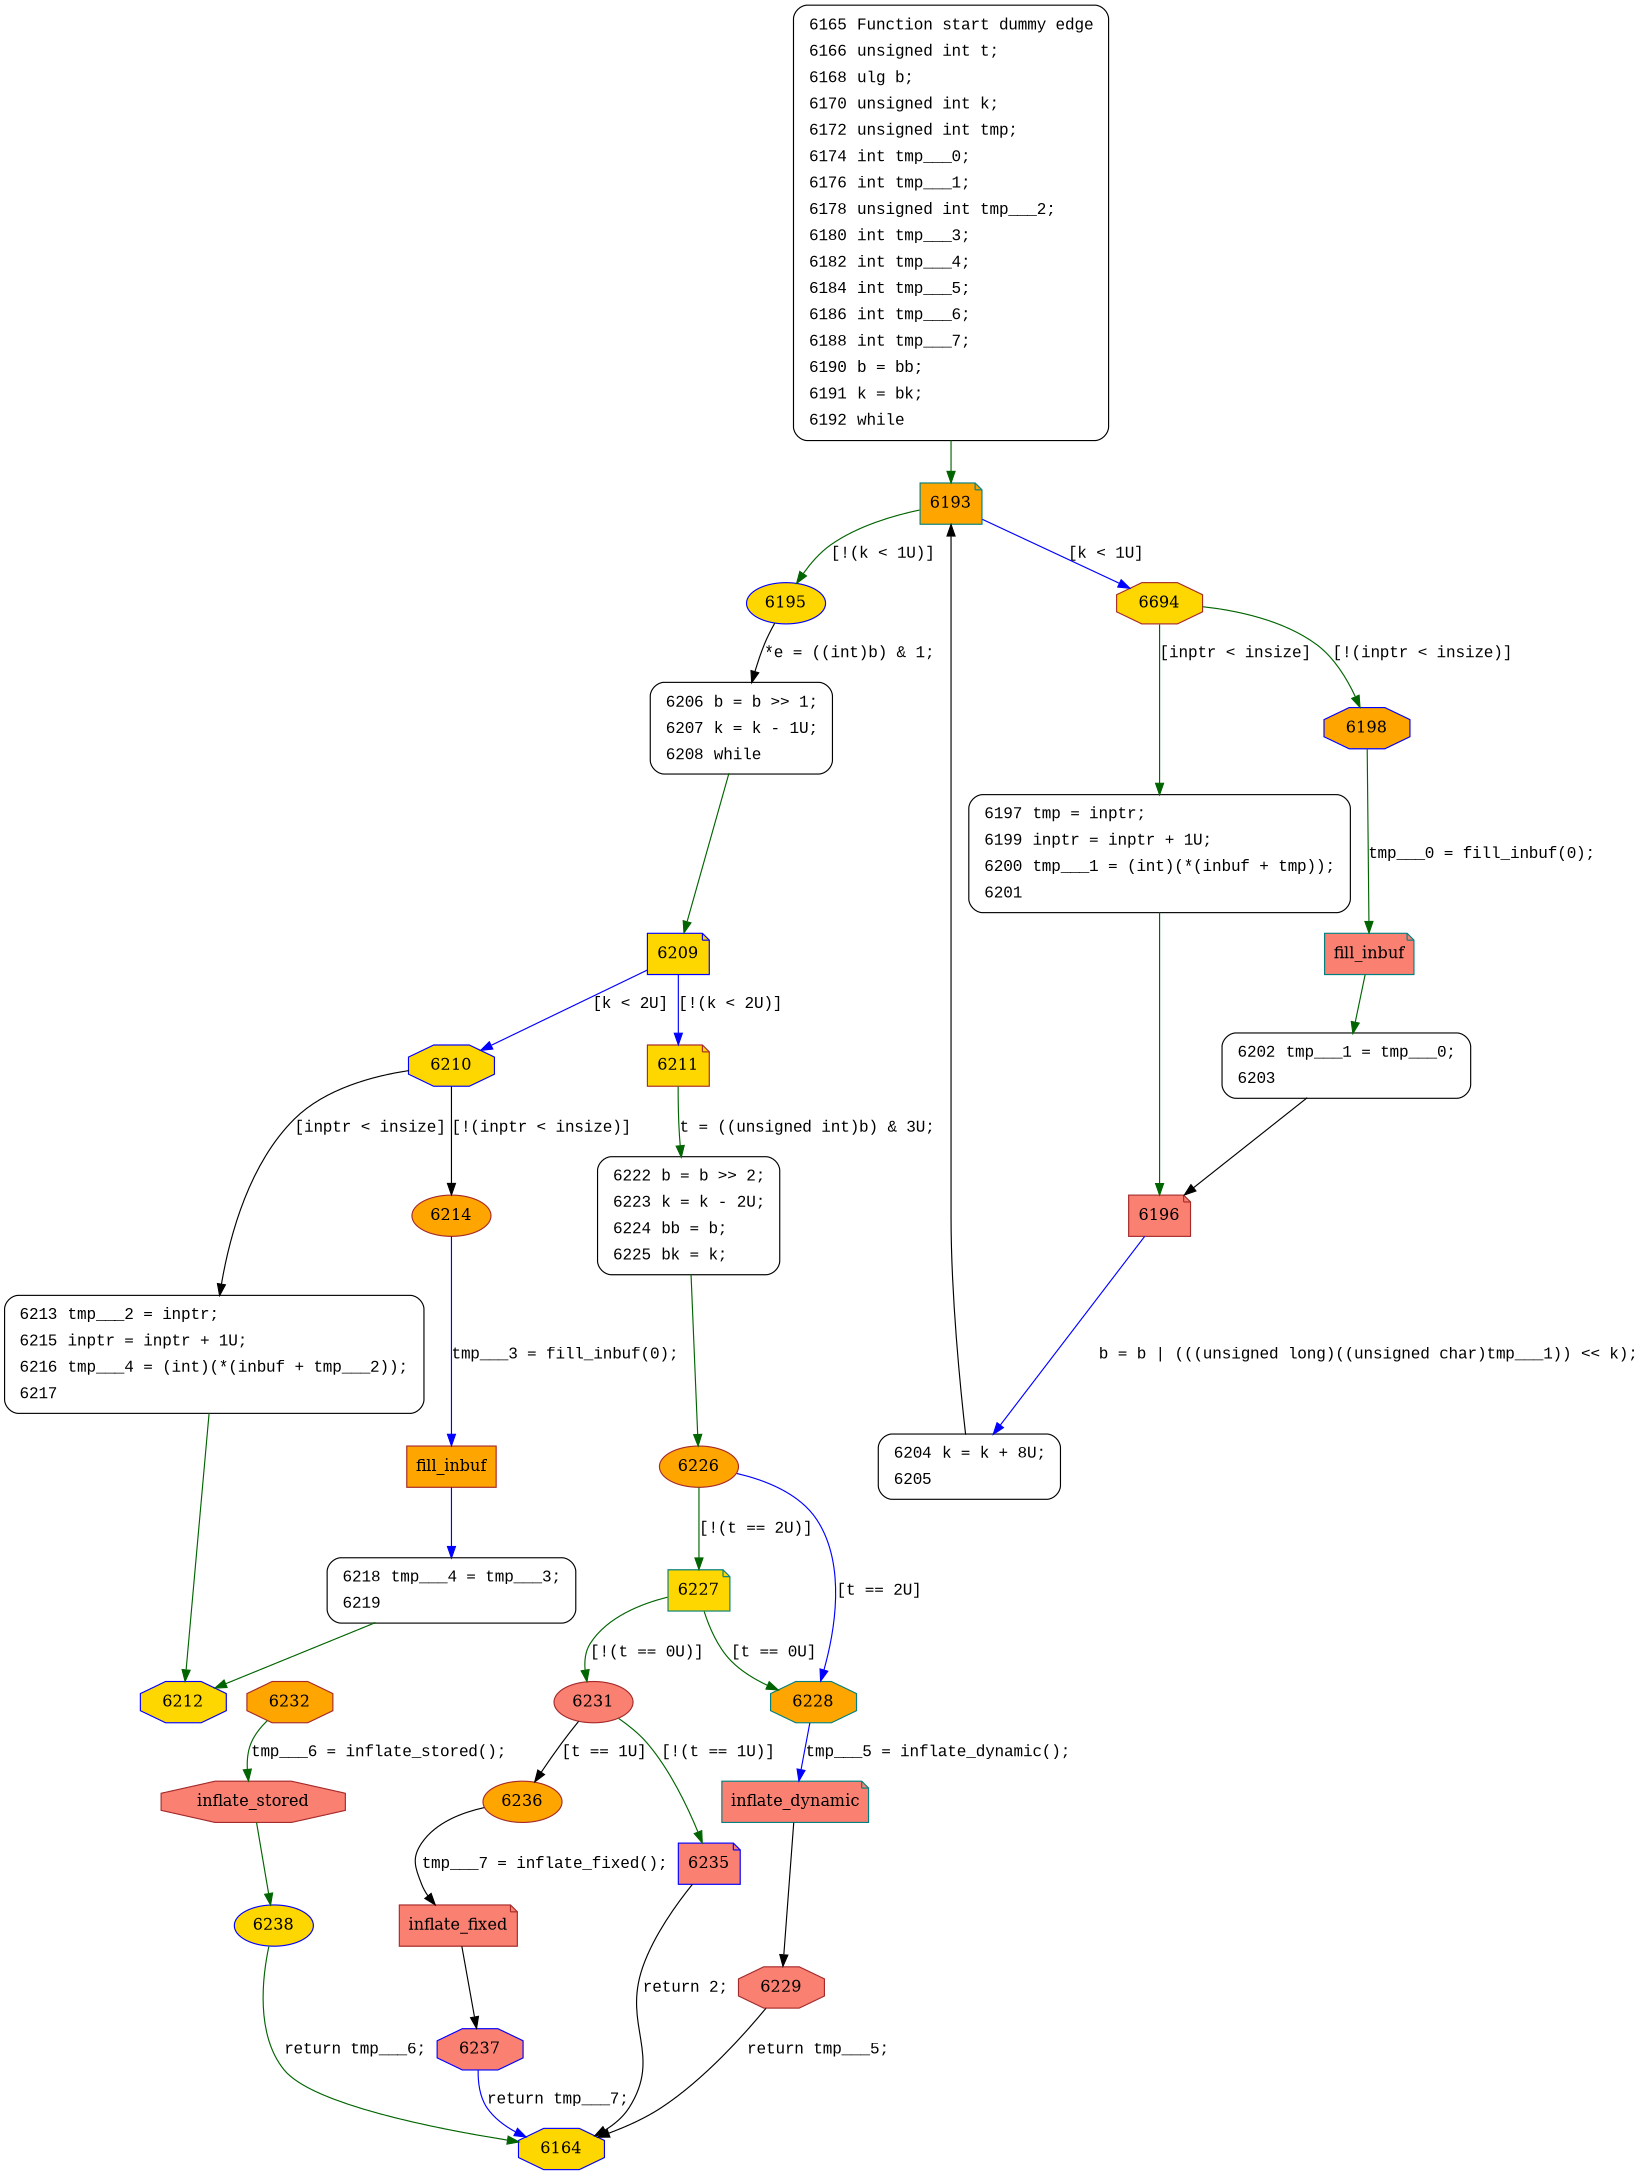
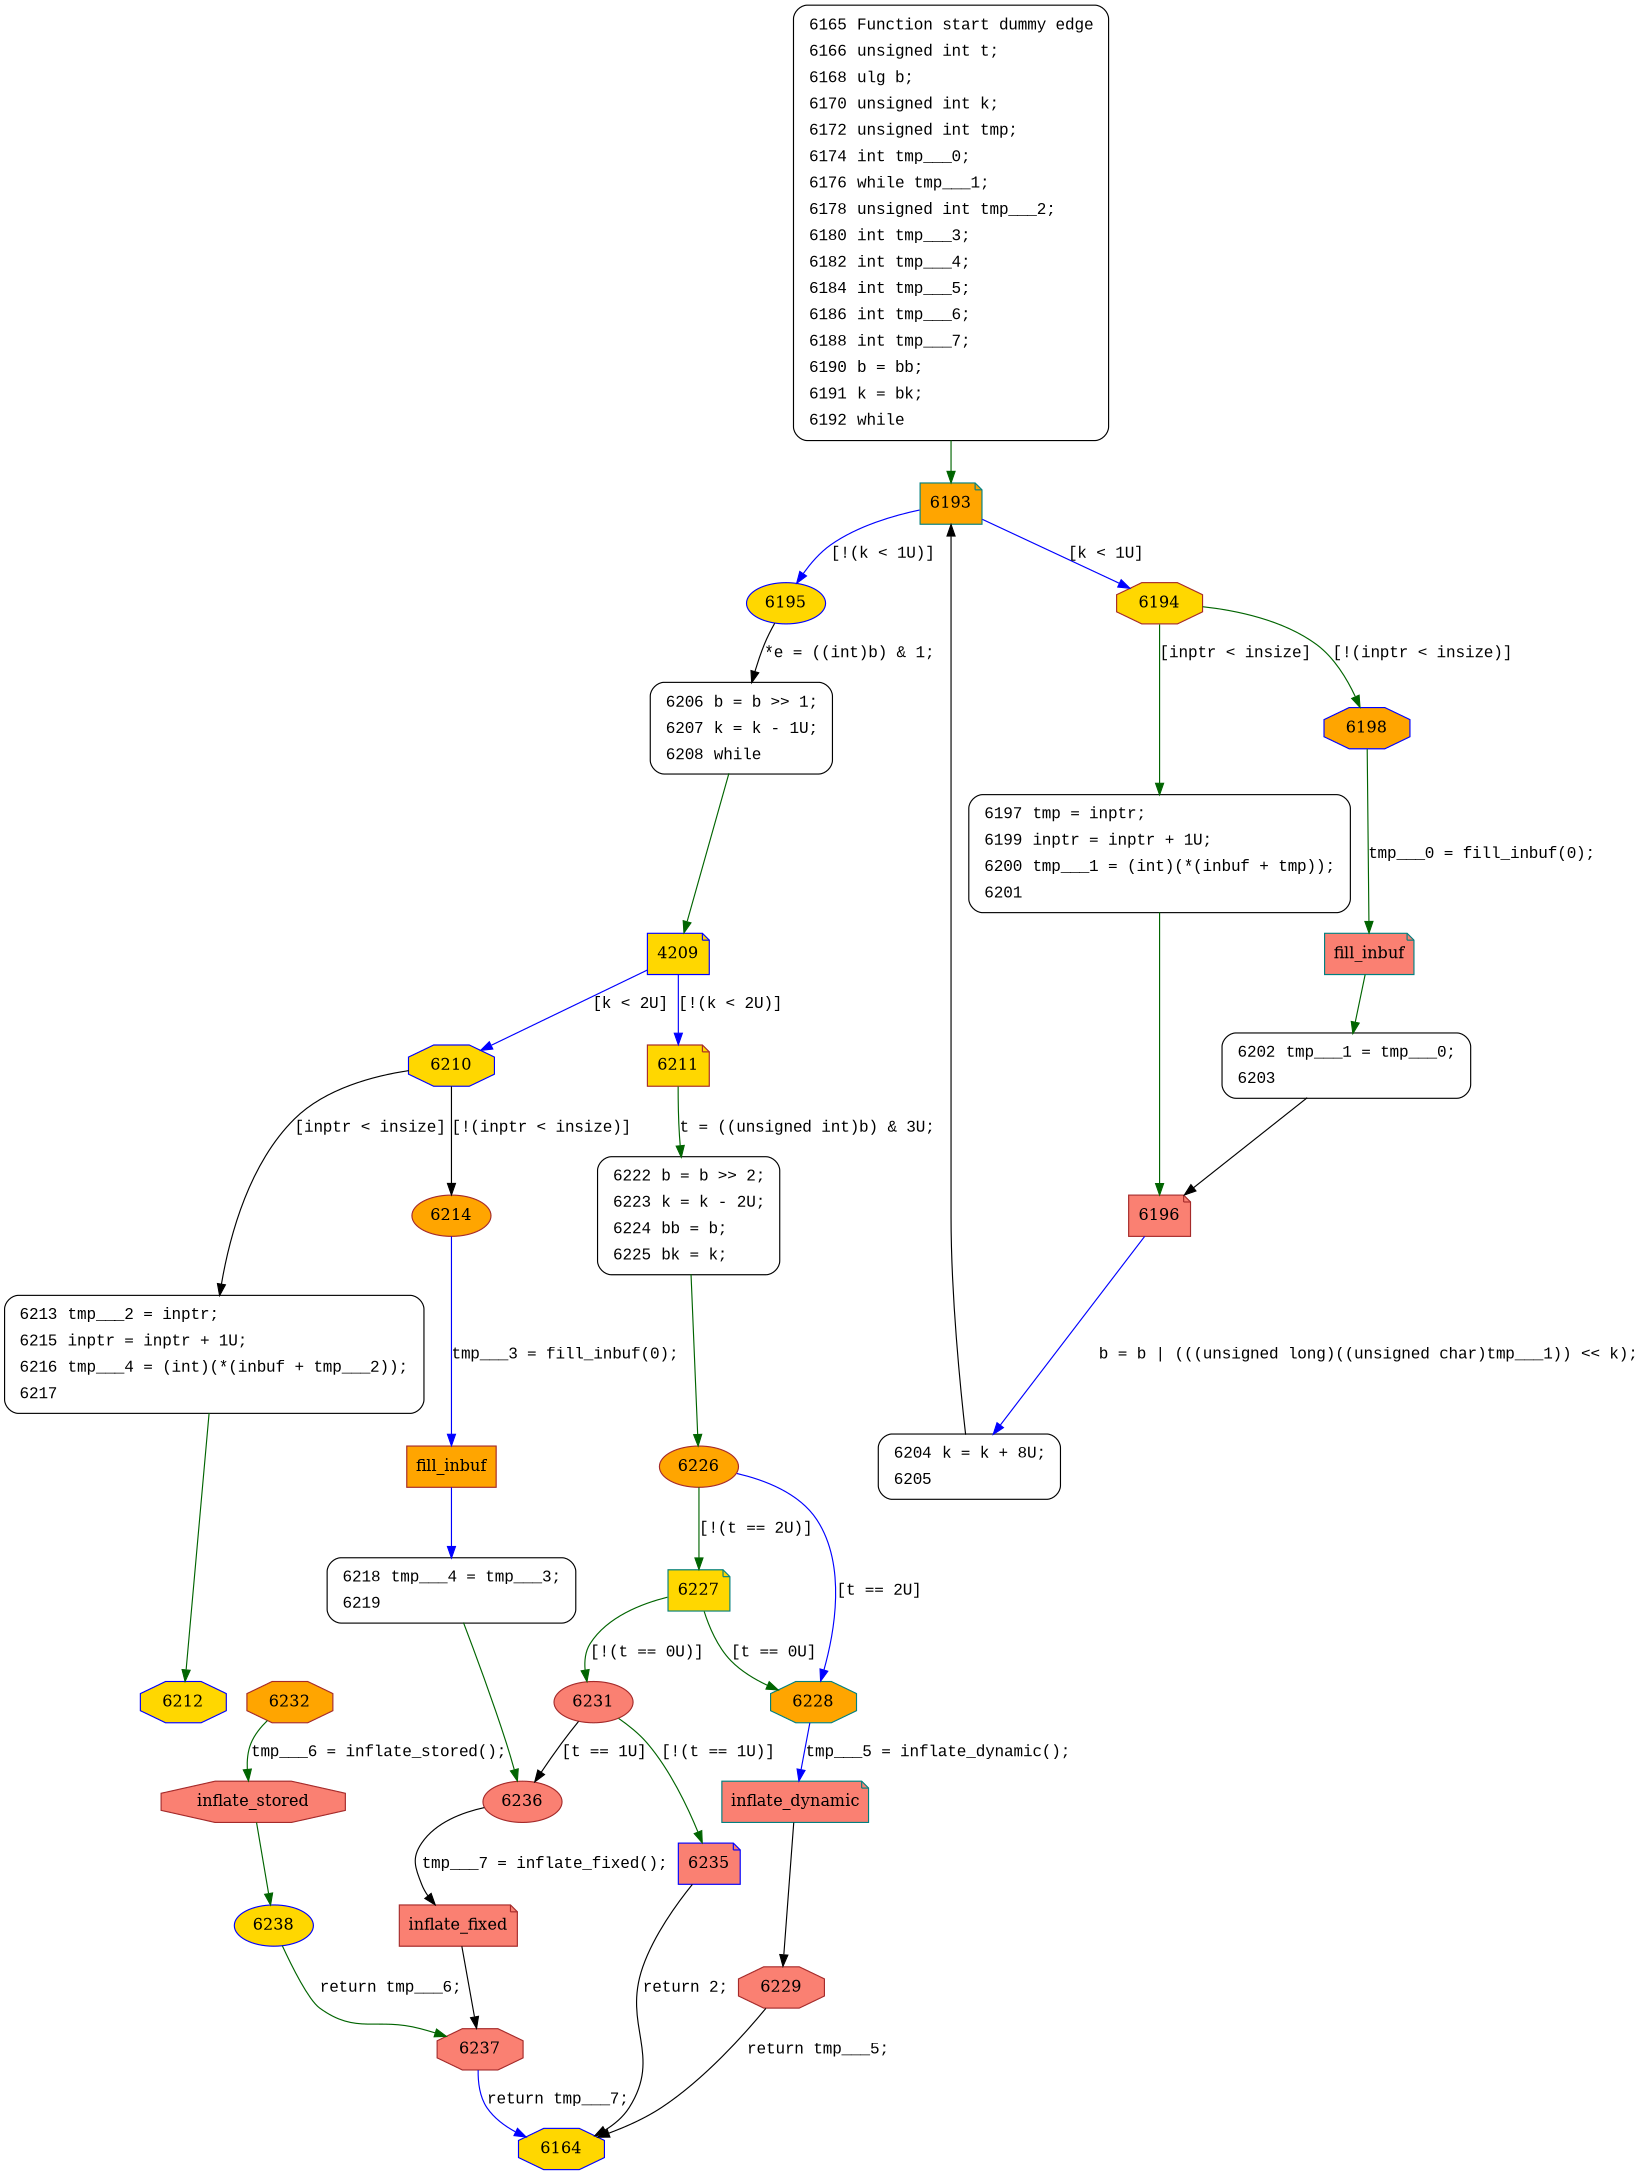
(914, 183) -> (924, 183)
(855, 531) -> (855, 531)
(1160, 603) -> (1160, 603)
(678, 954) -> (678, 954)
(300, 1653) -> (490, 1696)
(522, 1802) -> (522, 1802)
(480, 2049) -> (480, 2049)
(330, 2097) -> (340, 2019)
